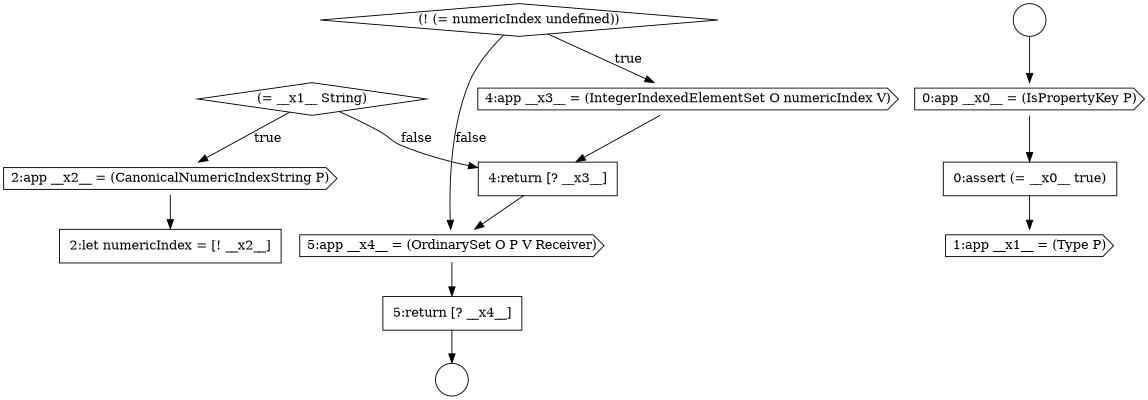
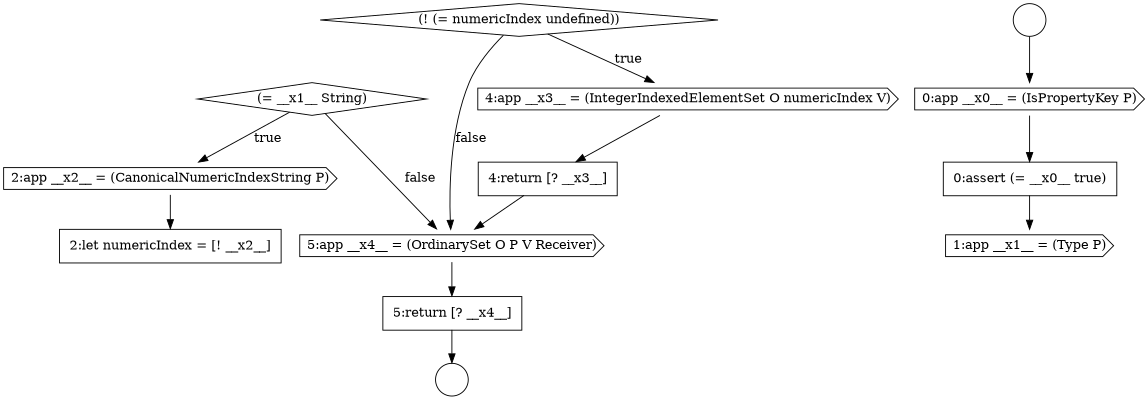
(401, 145) -> (378, 168)
